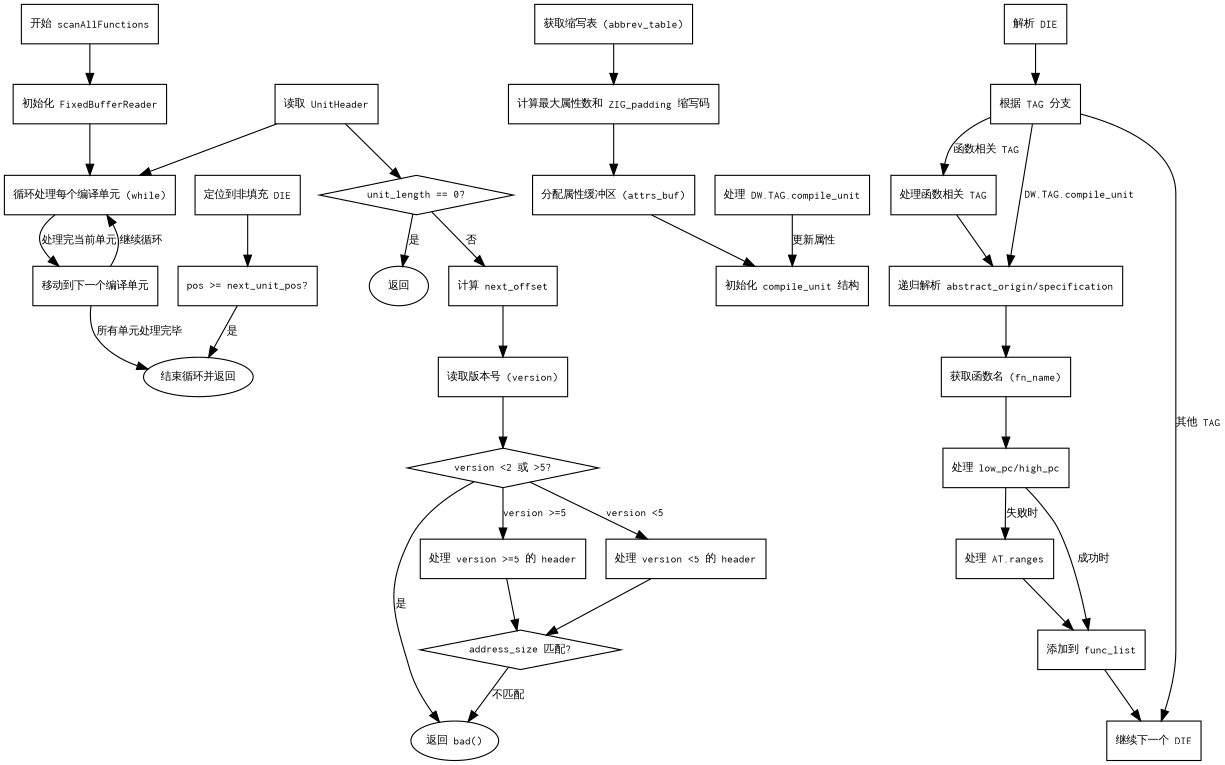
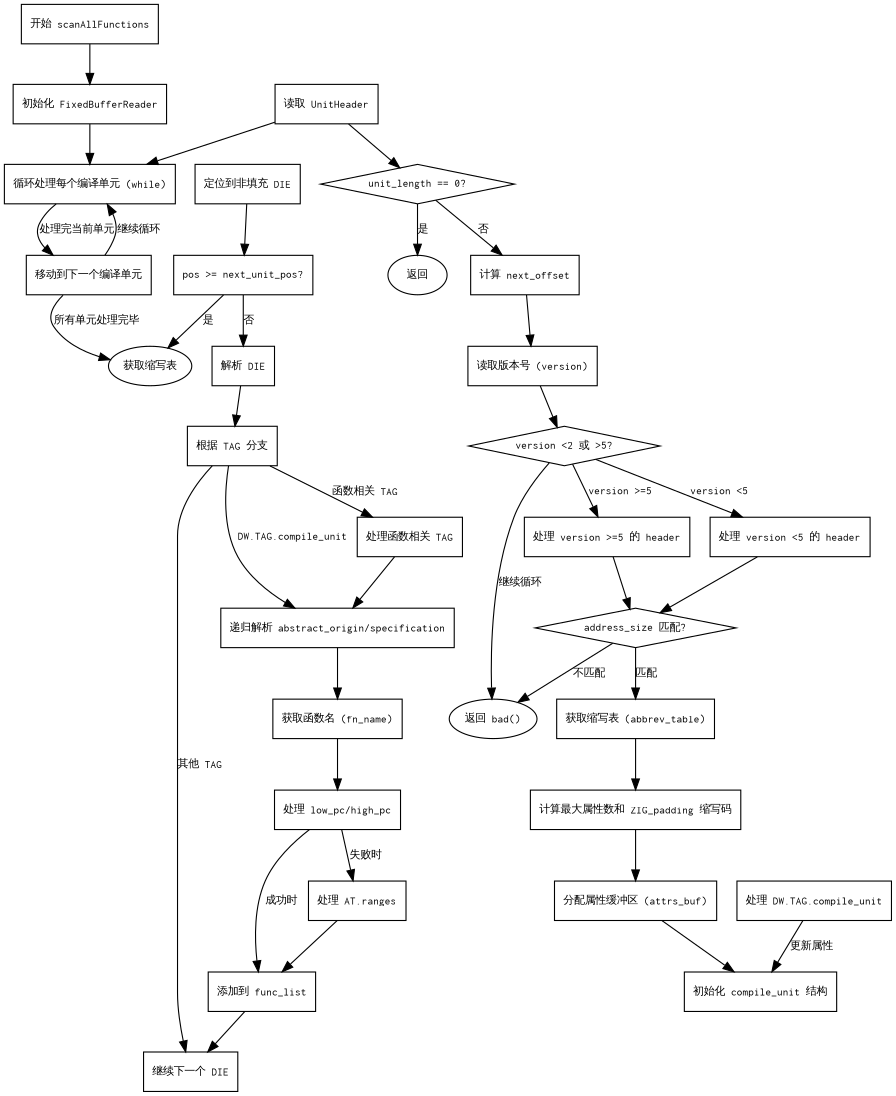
none -> (243, 315)
(198, 377) -> (150, 366)
(401, 604) -> (521, 582)
none -> (636, 668)
